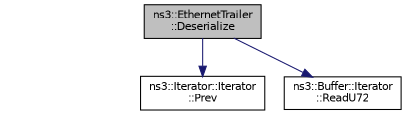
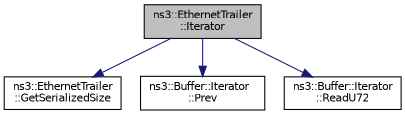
(203, 22) -> (203, 22)
none -> (63, 93)
(203, 93) -> (203, 93)
